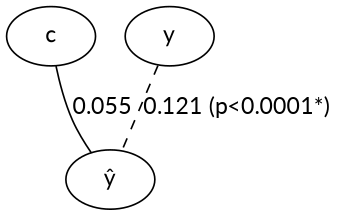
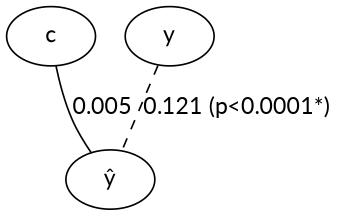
(103, 108) -> (103, 108)
